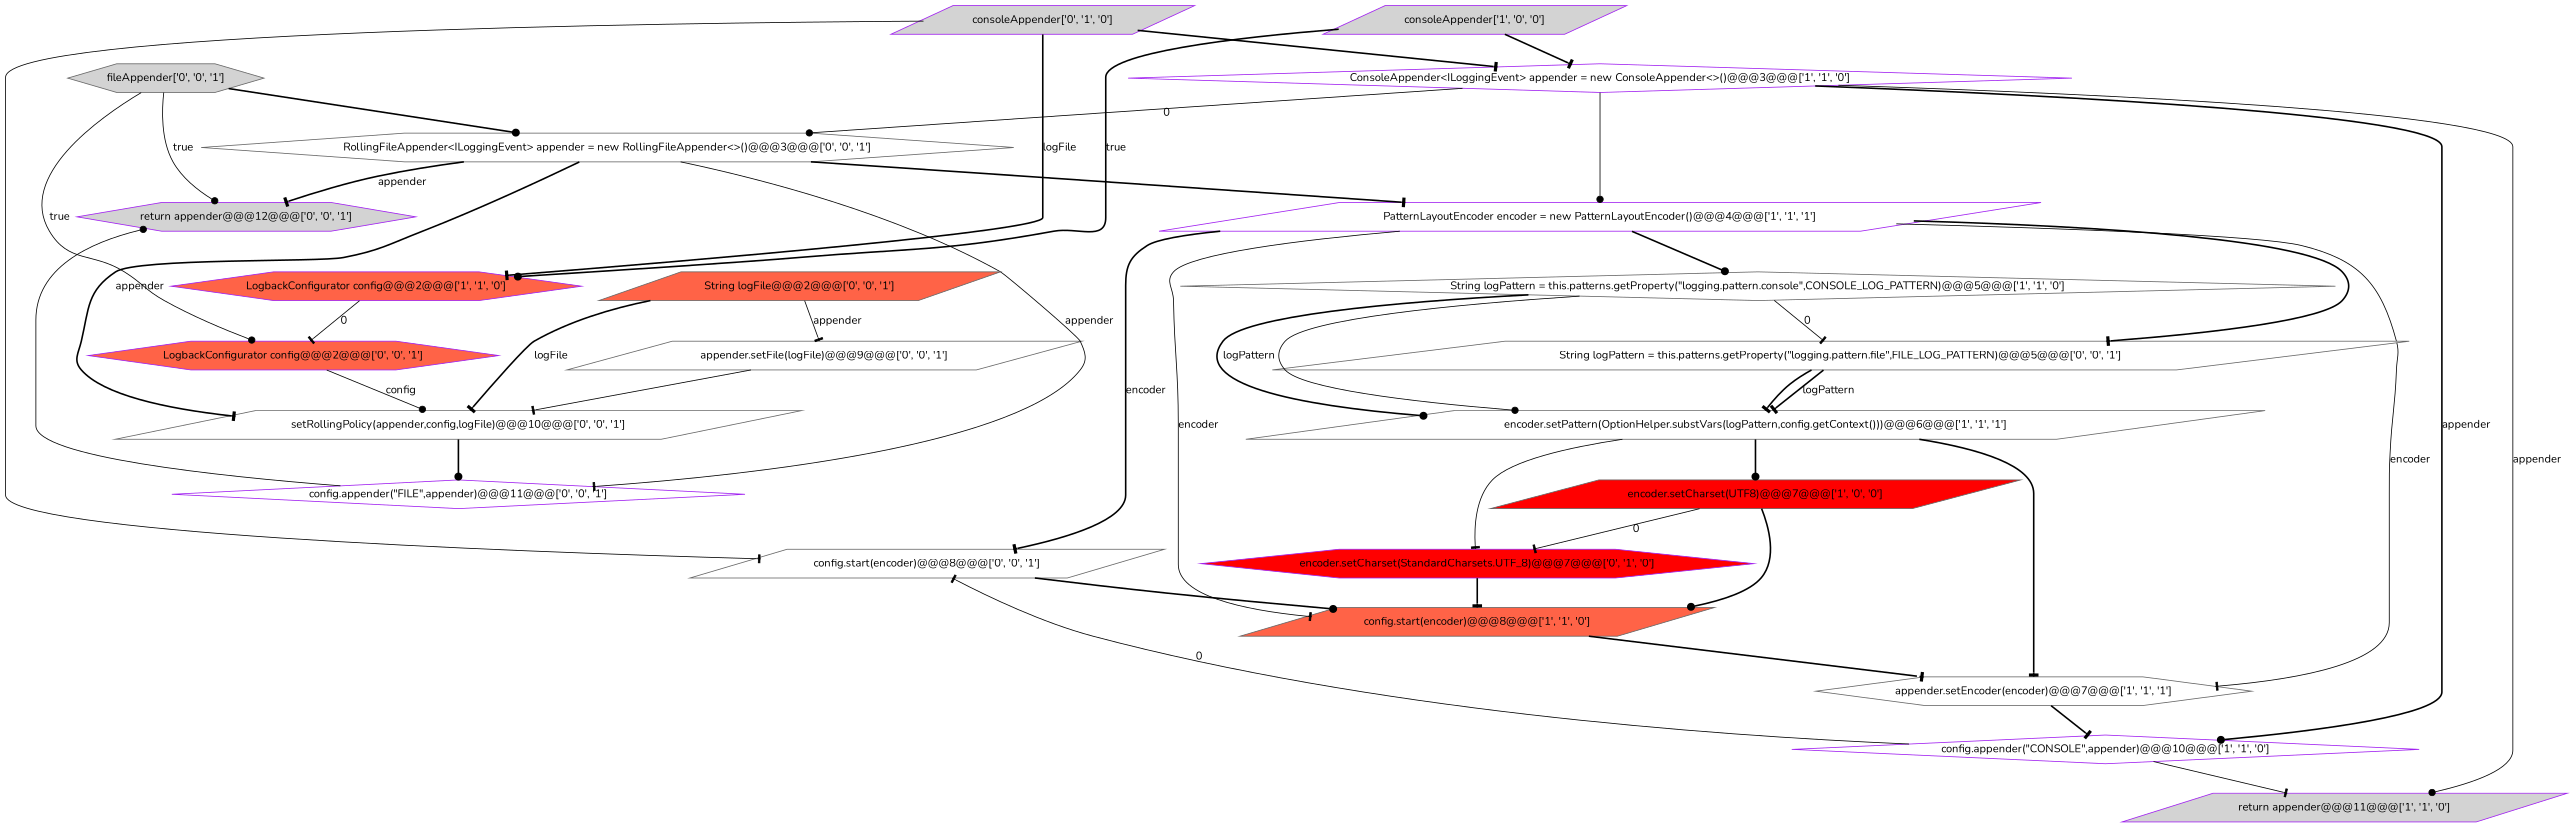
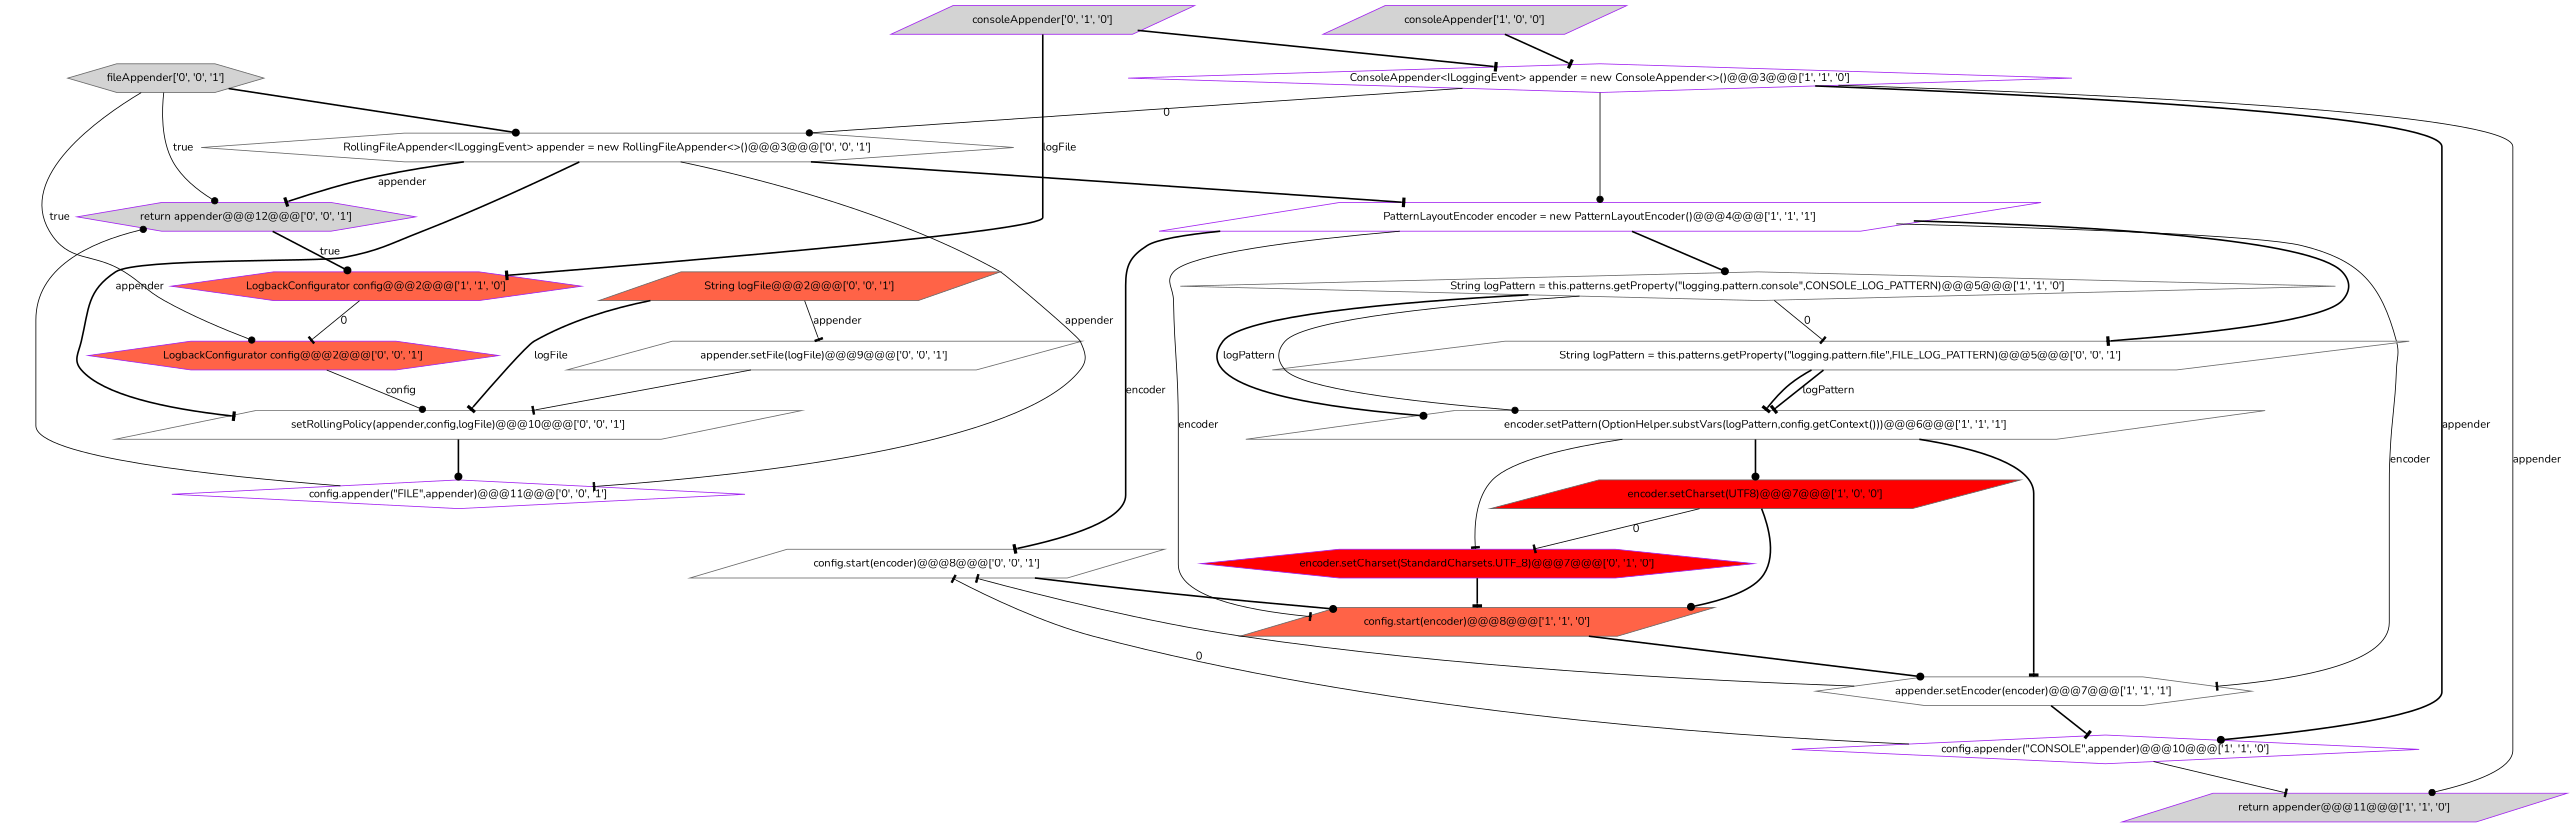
(6, 203) -> (1414, 657)
(1009, 239) -> (309, 250)
(1753, 656) -> (1753, 656)
